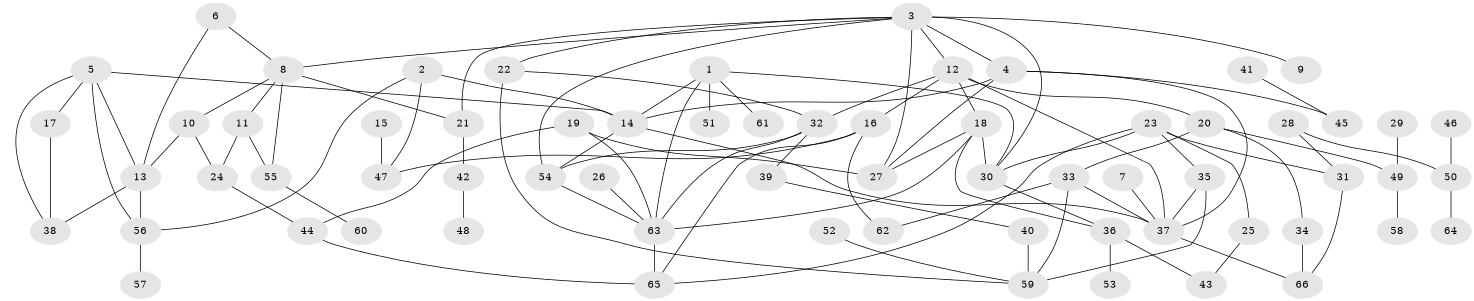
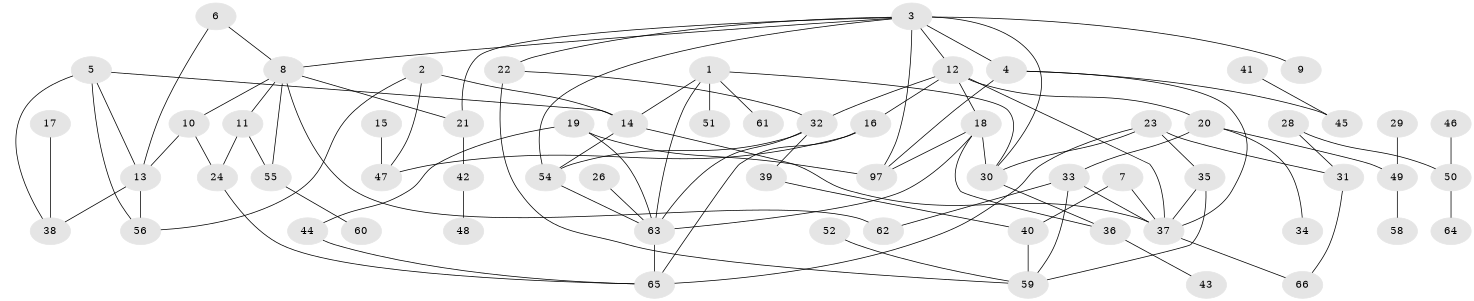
(71, 97) -> none
(819, 102) -> none
(877, 178) -> (877, 178)
(848, 181) -> (529, 218)
none -> (1080, 202)
(263, 204) -> (417, 272)
(1249, 231) -> none
(1303, 258) -> none
(141, 285) -> none
(1110, 285) -> none
